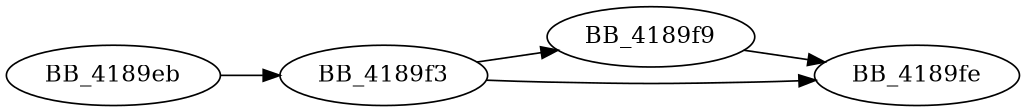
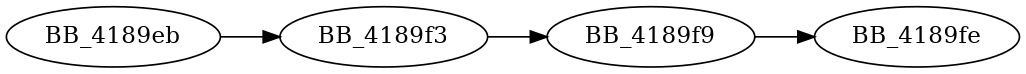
(643, 83) -> none
